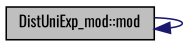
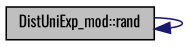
(80, 23) -> (80, 23)
